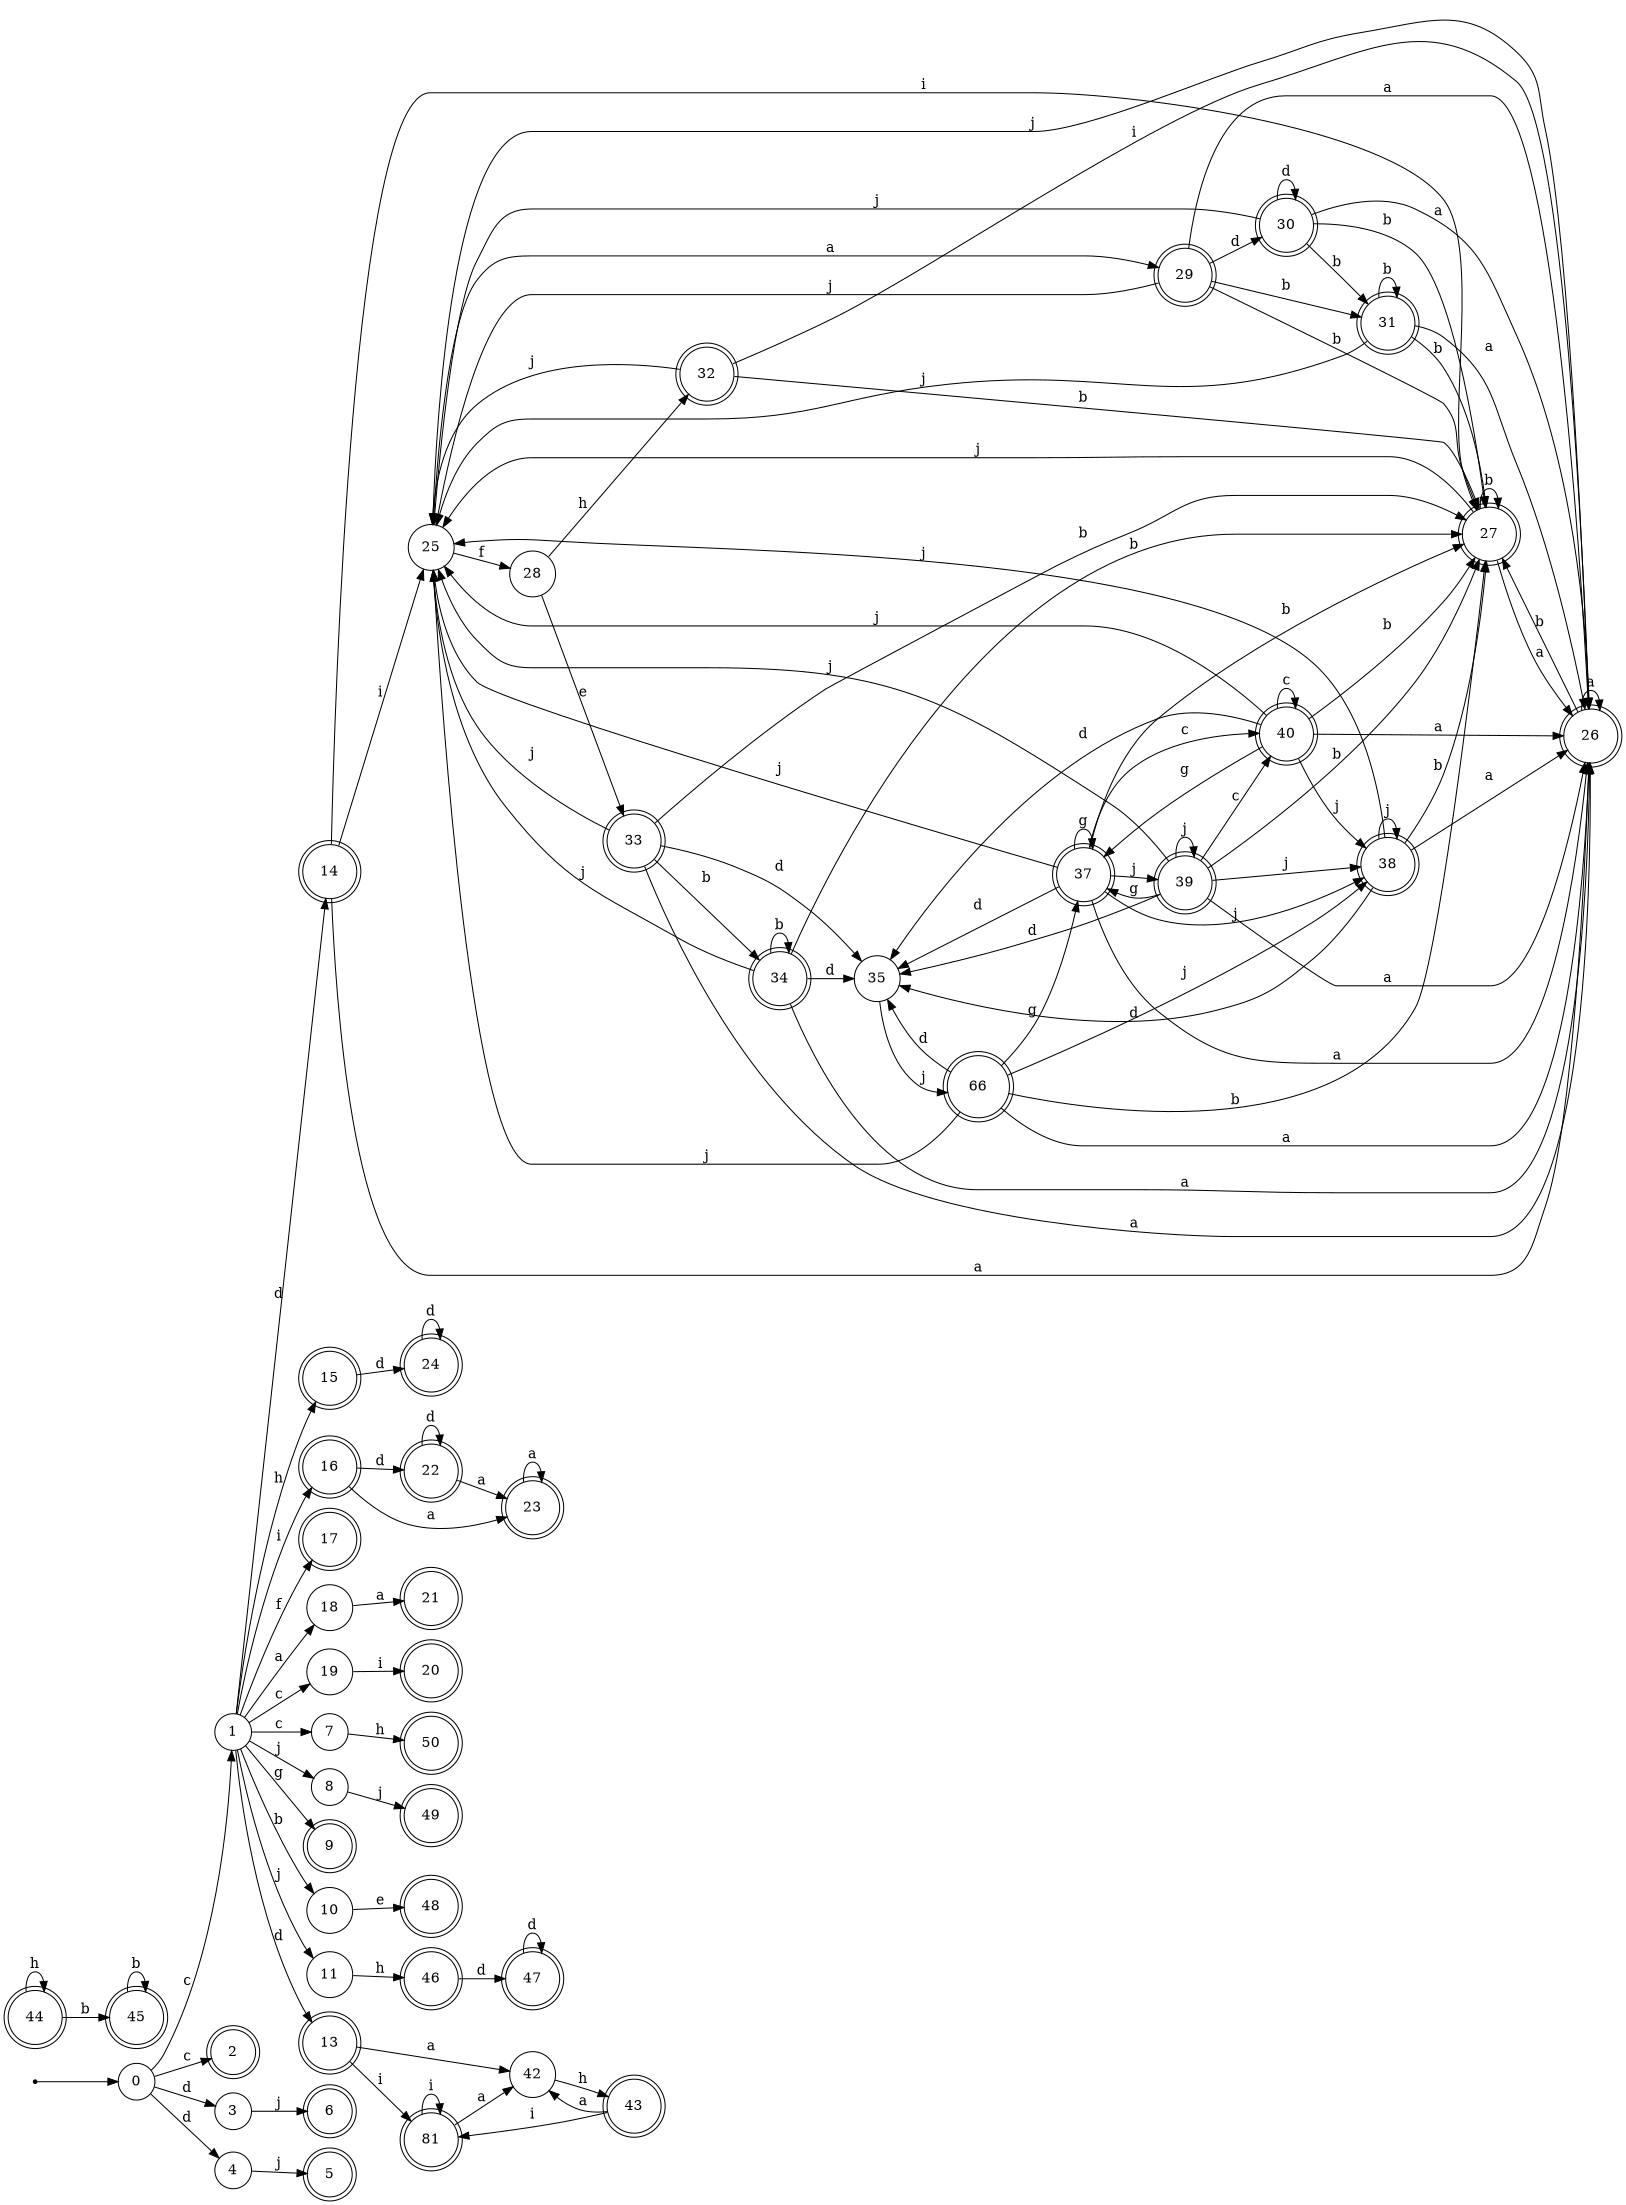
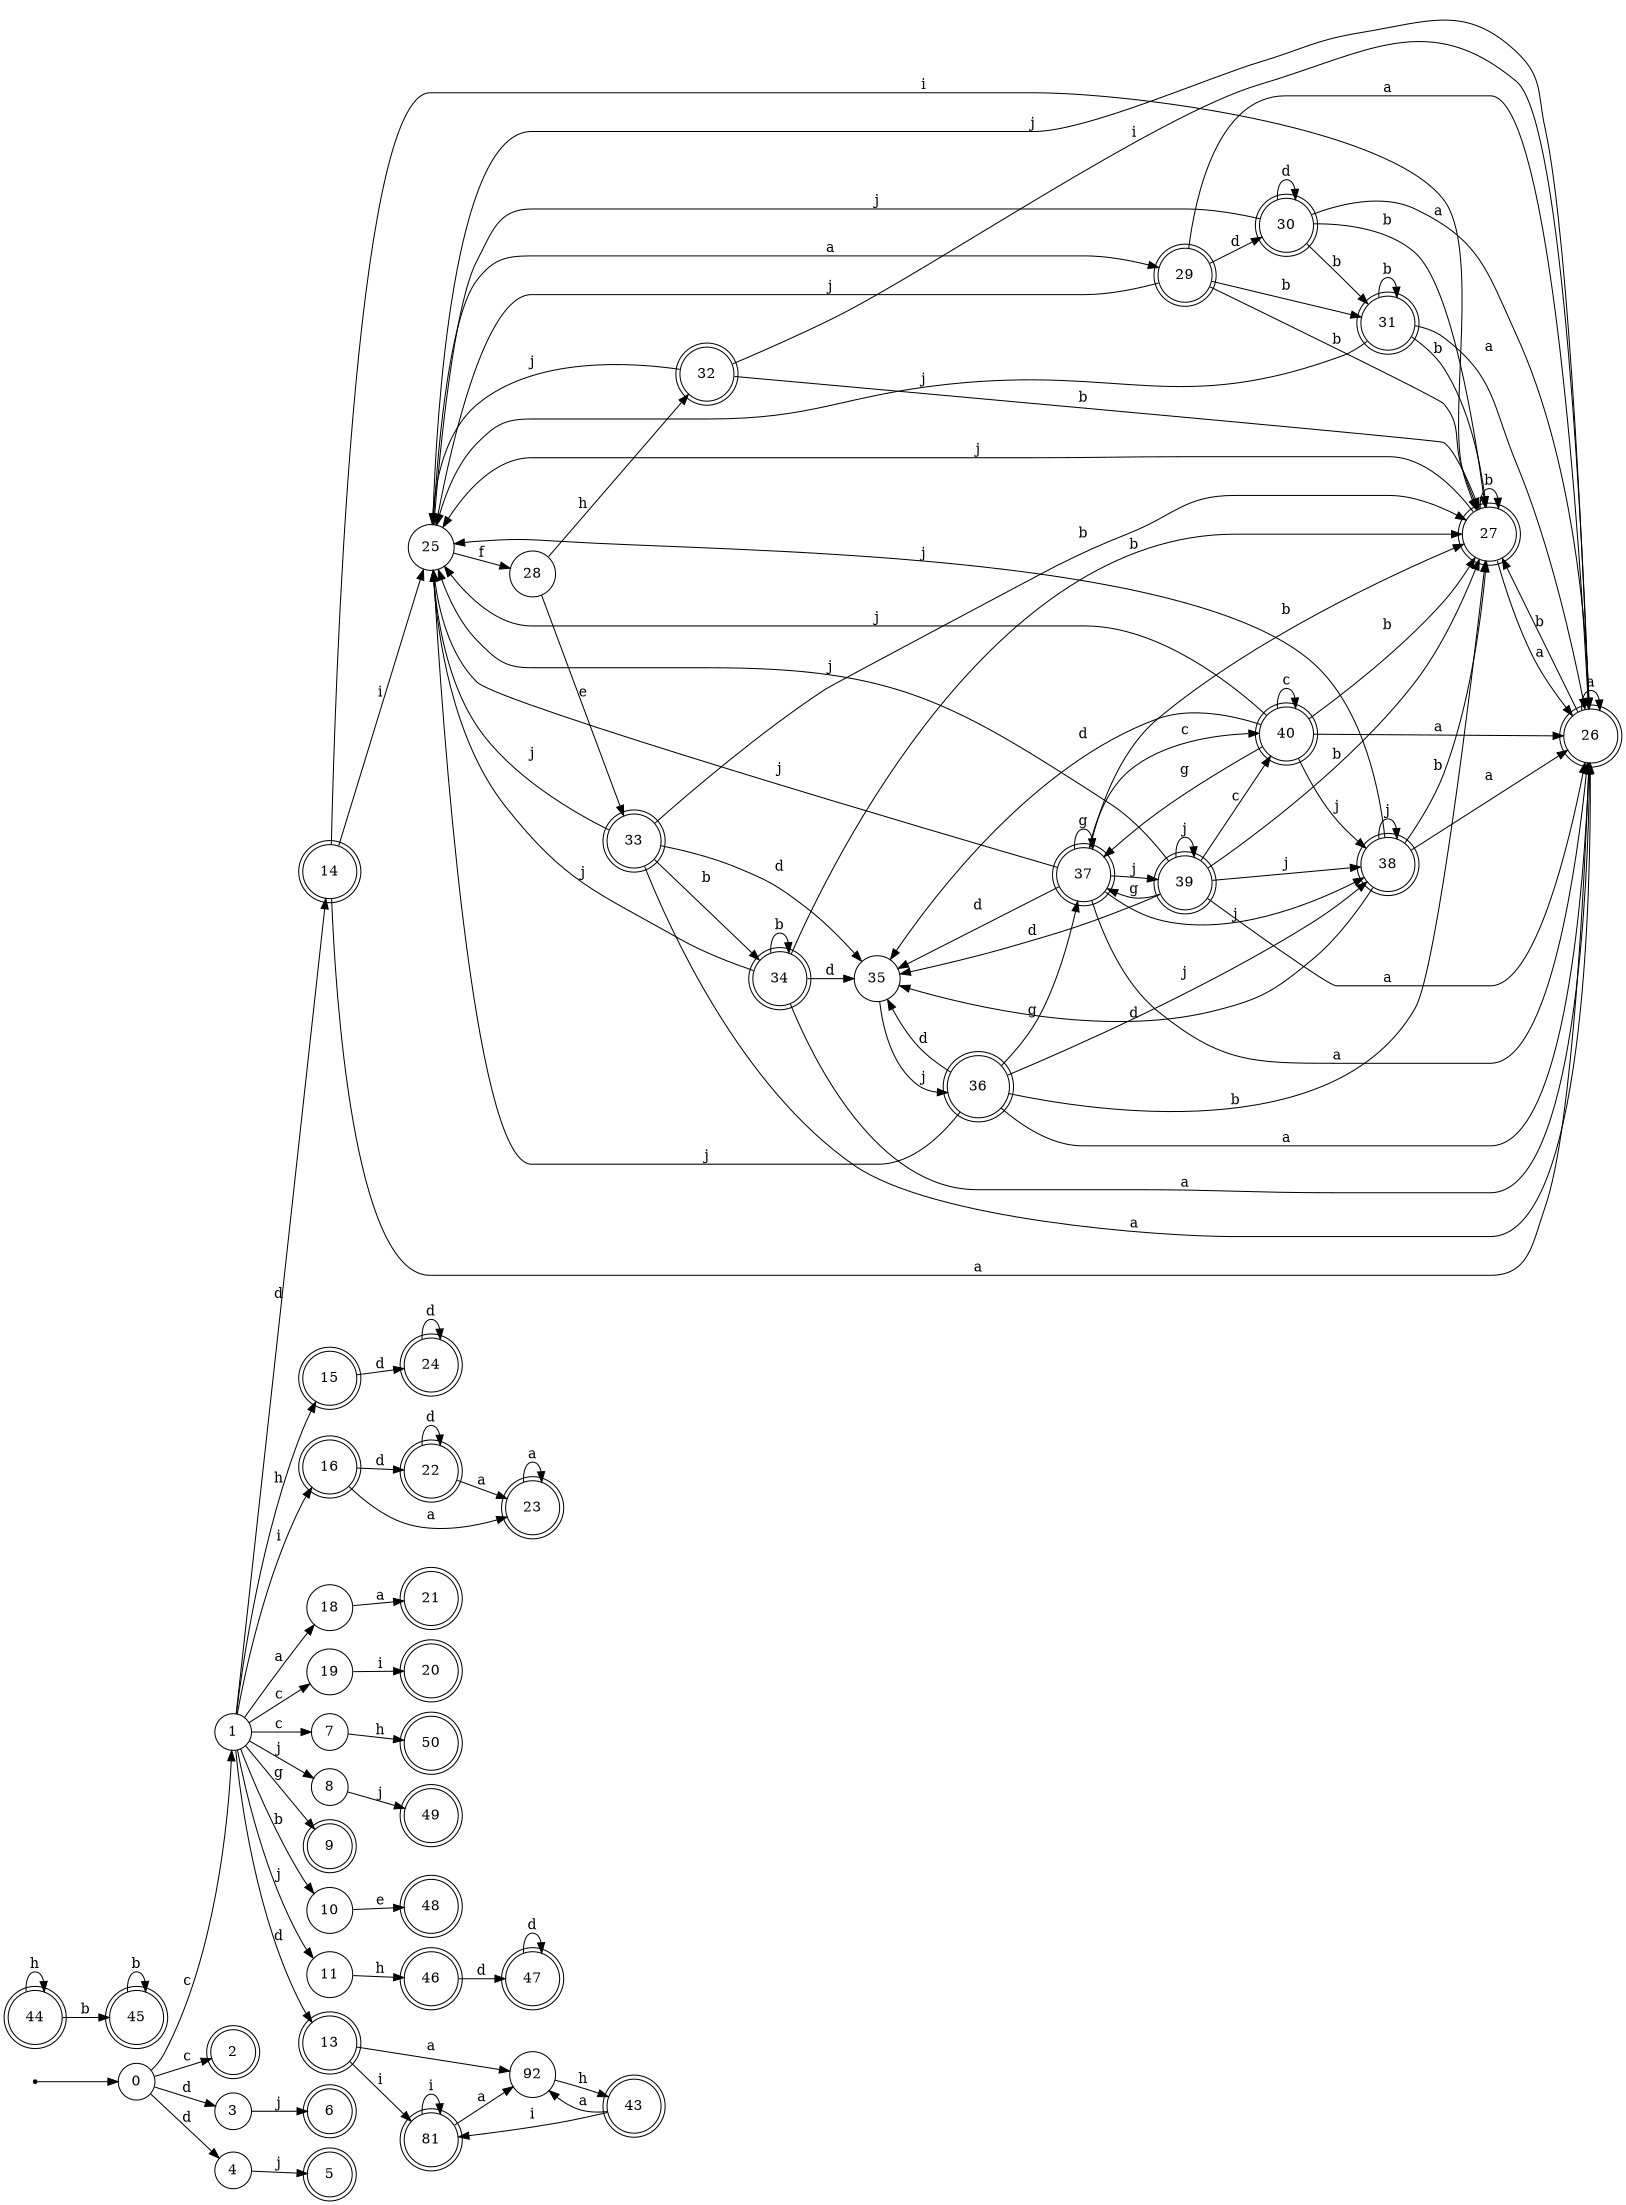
(978, 1087) -> (978, 1087)
(330, 1539) -> none
(533, 2075) -> (533, 2075)
